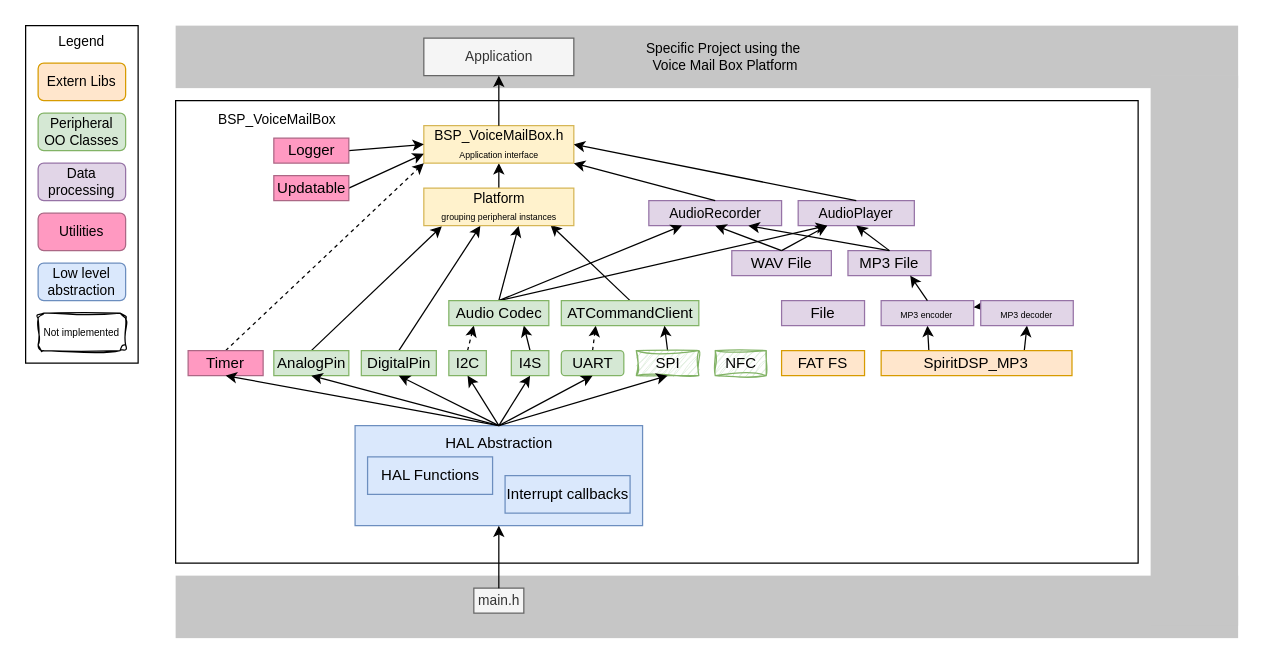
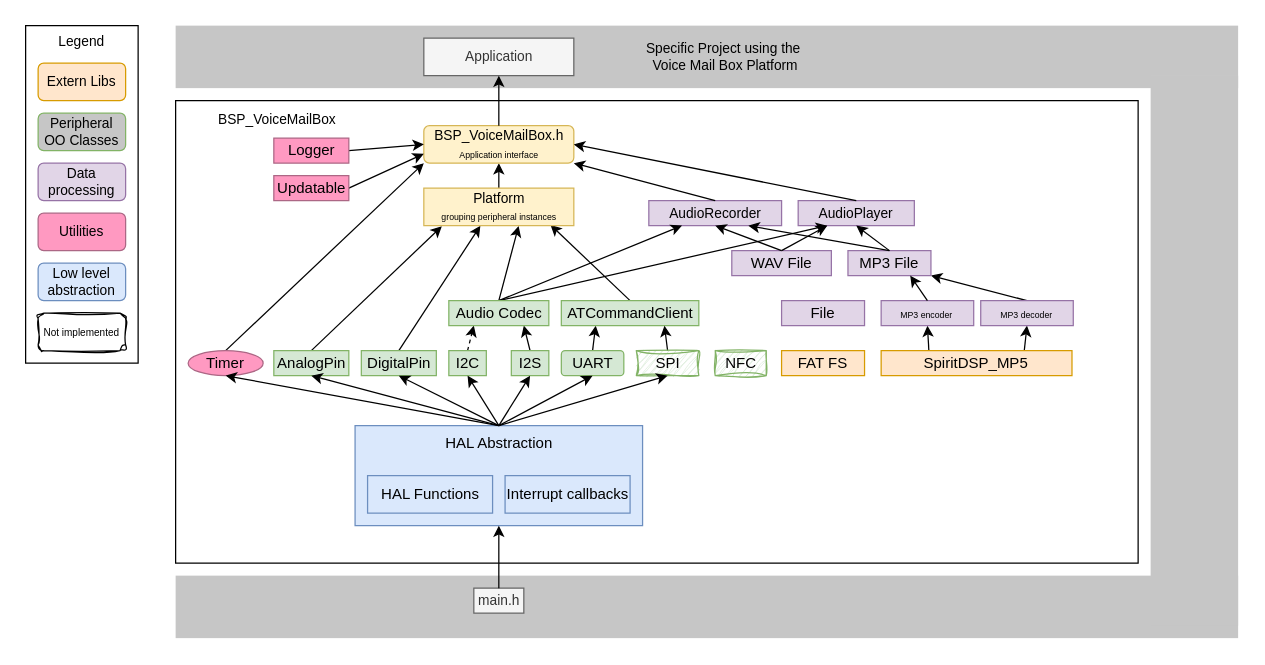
(82, 132) -> (82, 132)
(499, 144) -> (499, 144)
(322, 260) -> (322, 260)
(1024, 301) -> (982, 289)
(594, 341) -> (594, 341)
(226, 363) -> (226, 363)
(531, 363) -> (531, 363)
(976, 363) -> (976, 363)
(430, 476) -> (430, 494)
